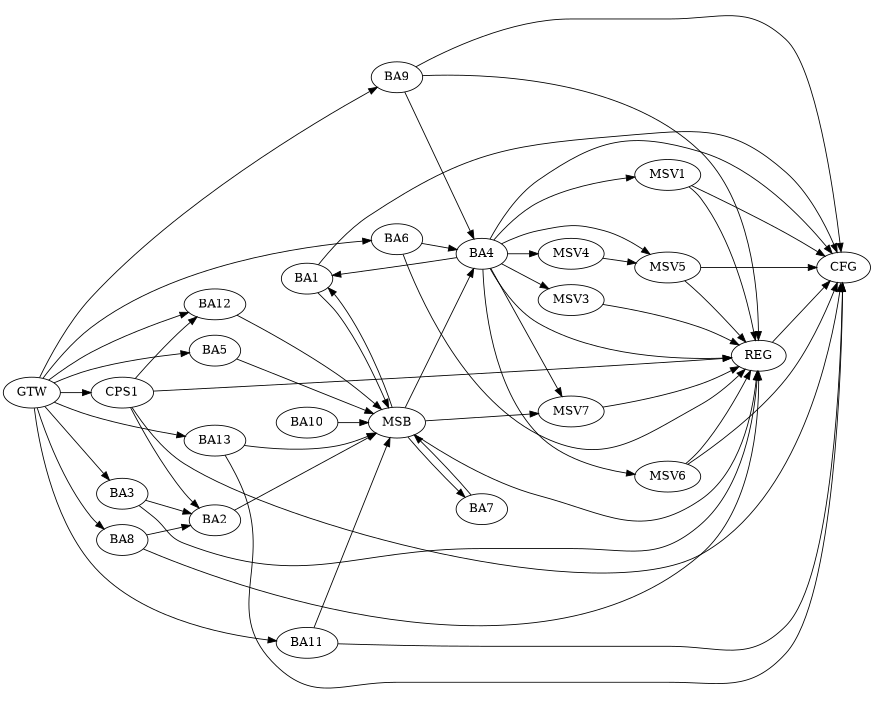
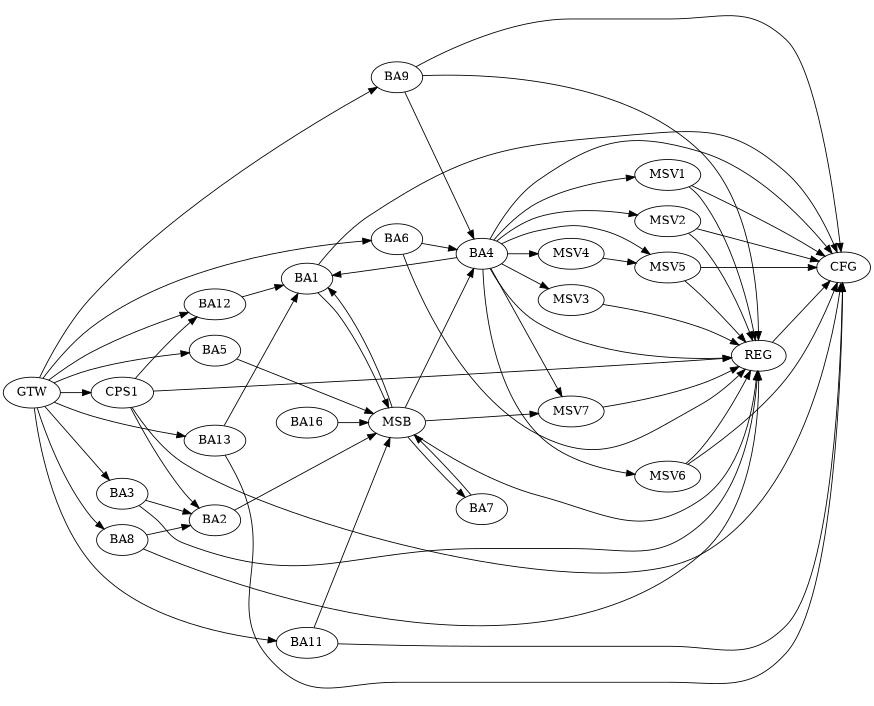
none -> (668, 221)
(308, 356) -> (259, 292)
(307, 423) -> (307, 423)
(307, 449) -> (261, 360)
